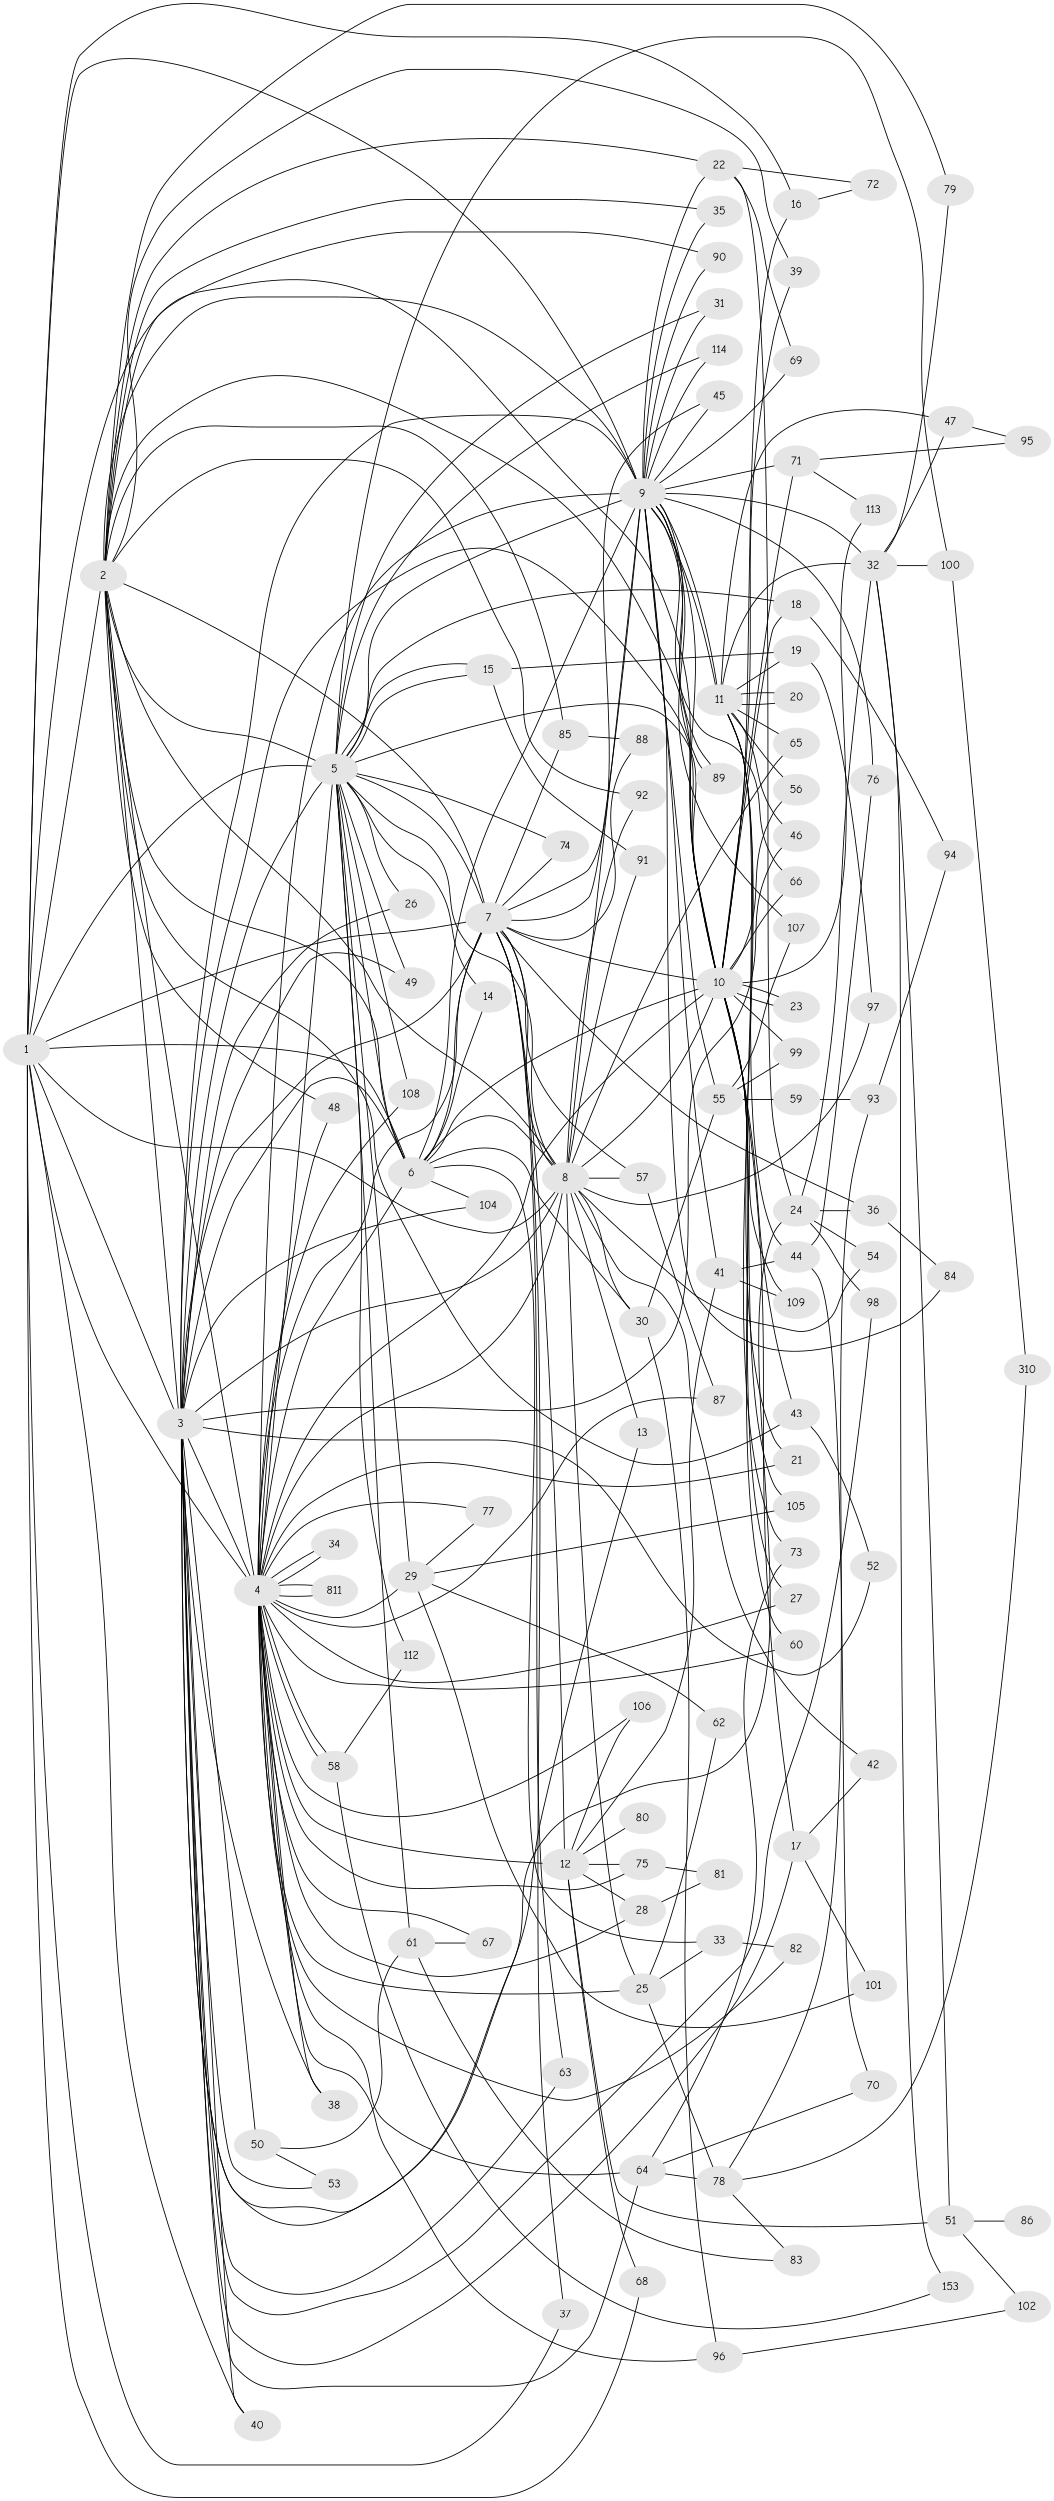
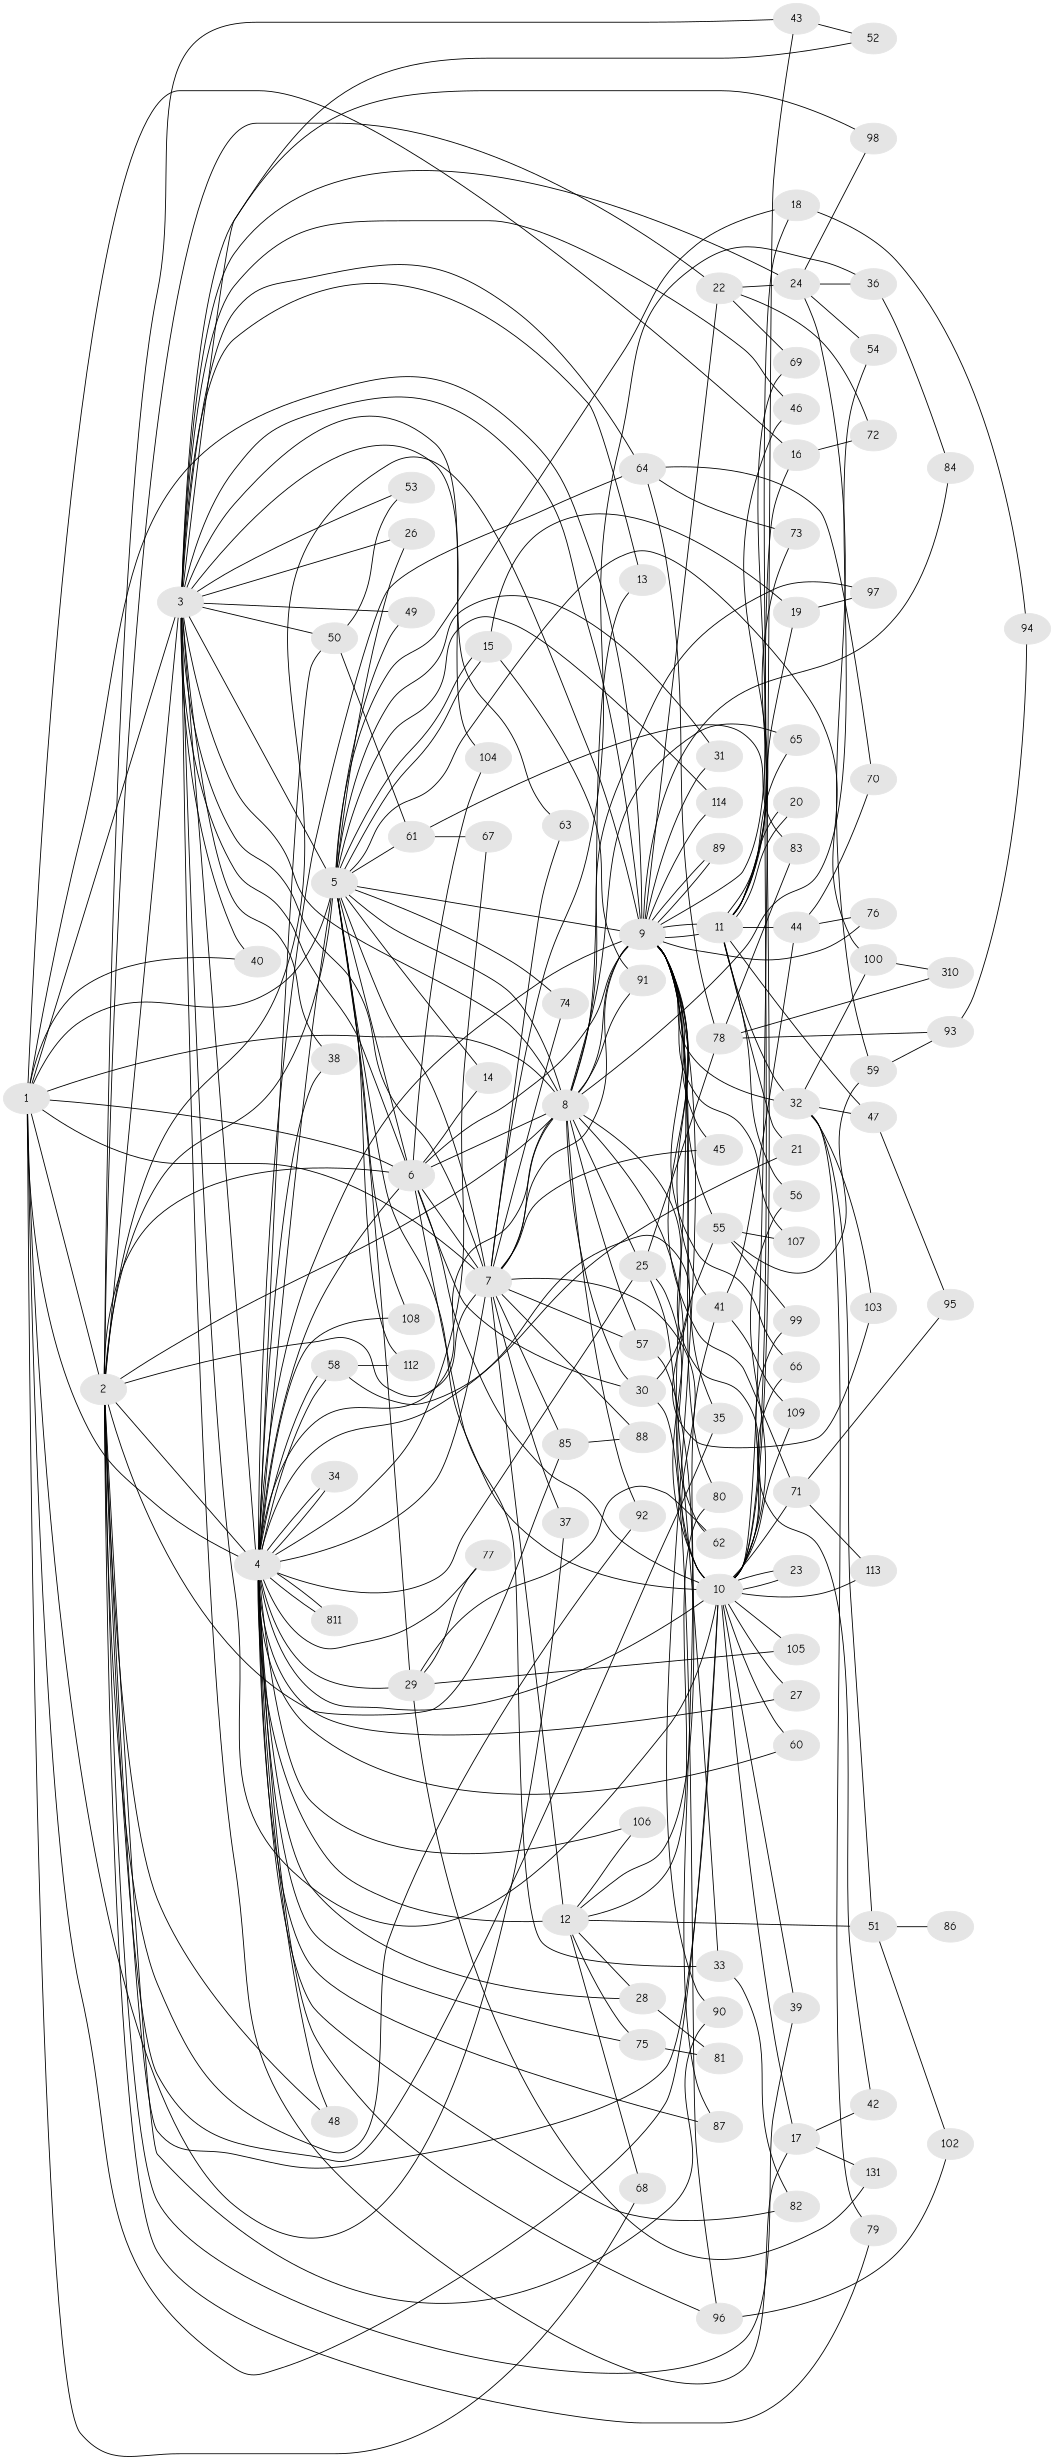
(839, 936) -> (840, 695)
none -> (285, 1008)
none -> (688, 1214)
(874, 1986) -> (874, 2173)
(951, 2287) -> (874, 1308)
